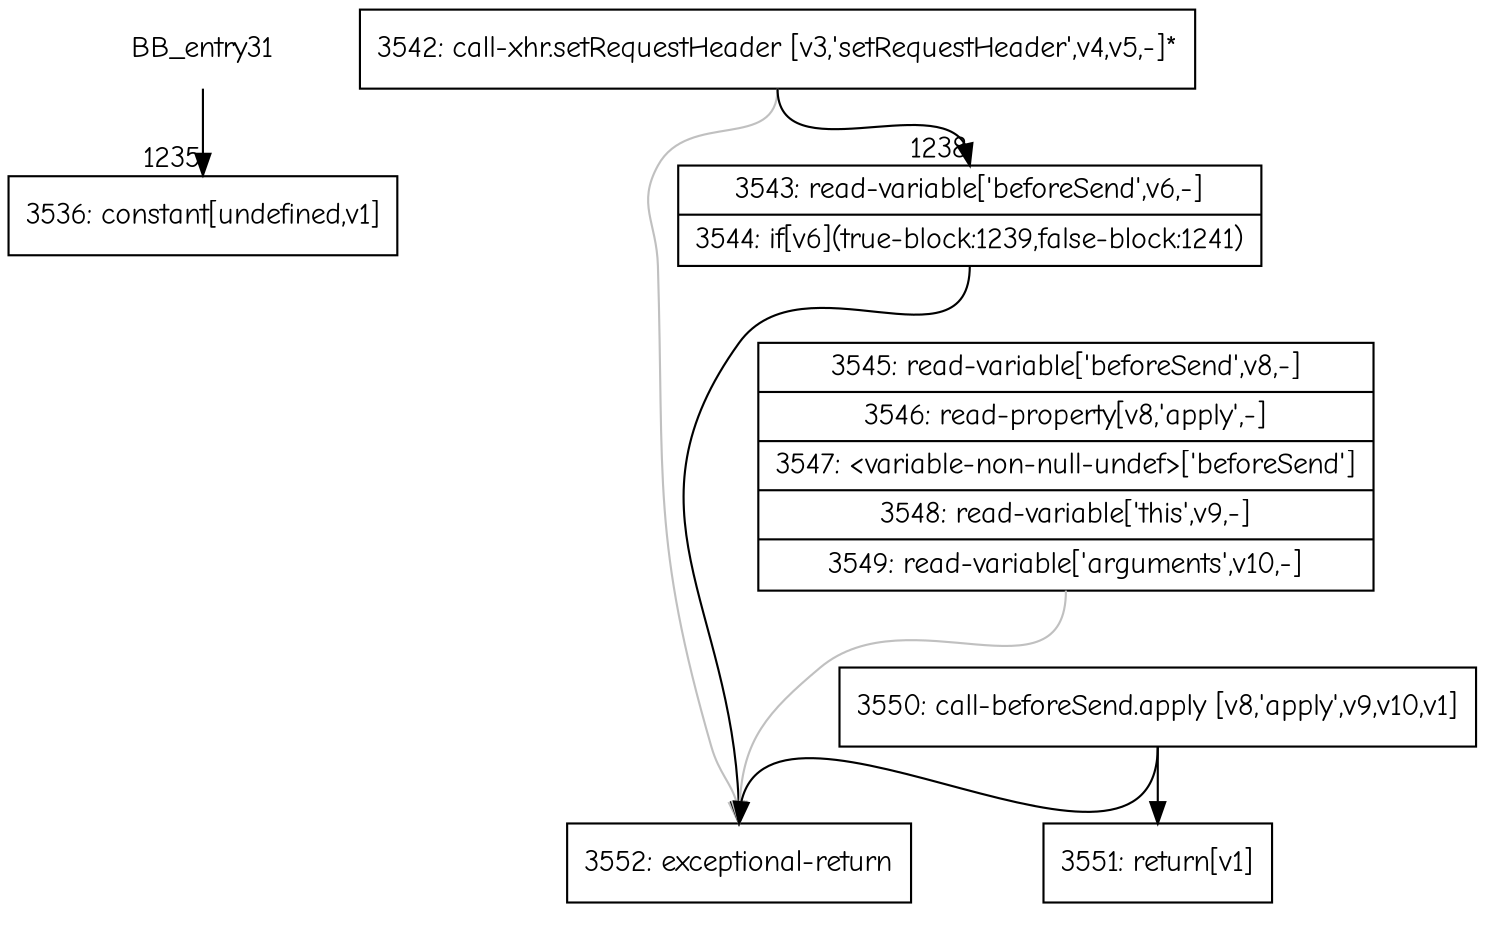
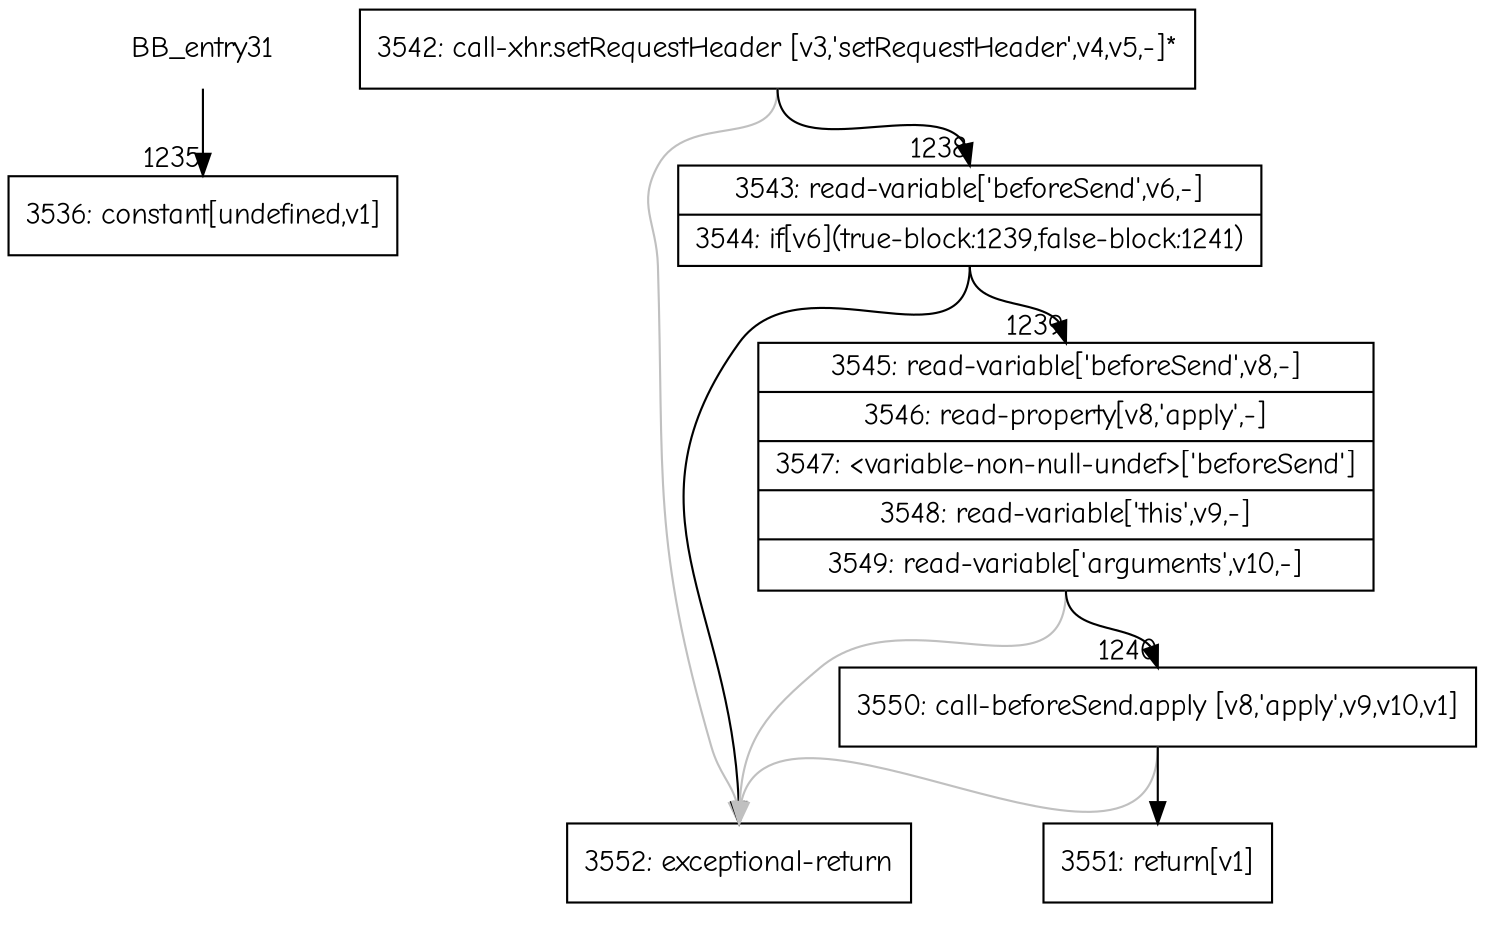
none -> (1007, 302)
none -> (1101, 626)
(959, 788) -> (959, 788)
